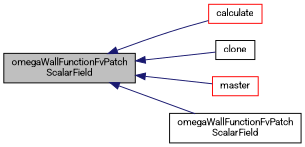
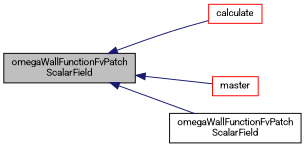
(235, 50) -> none
